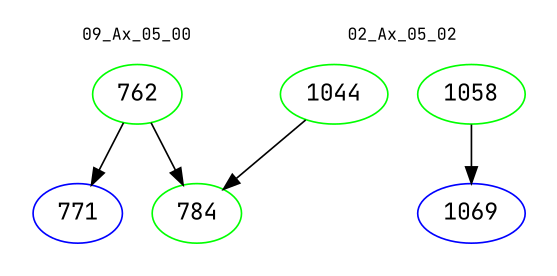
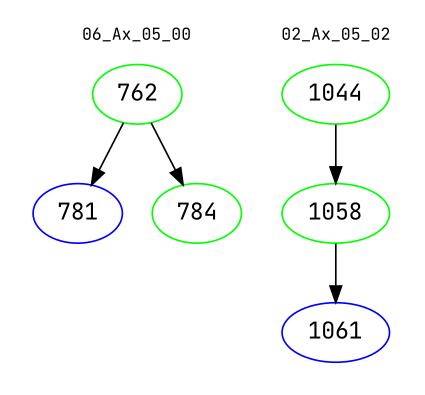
(137, 36) -> (137, 36)
(278, 143) -> (336, 146)
(78, 213) -> (78, 213)
(471, 213) -> (336, 332)
